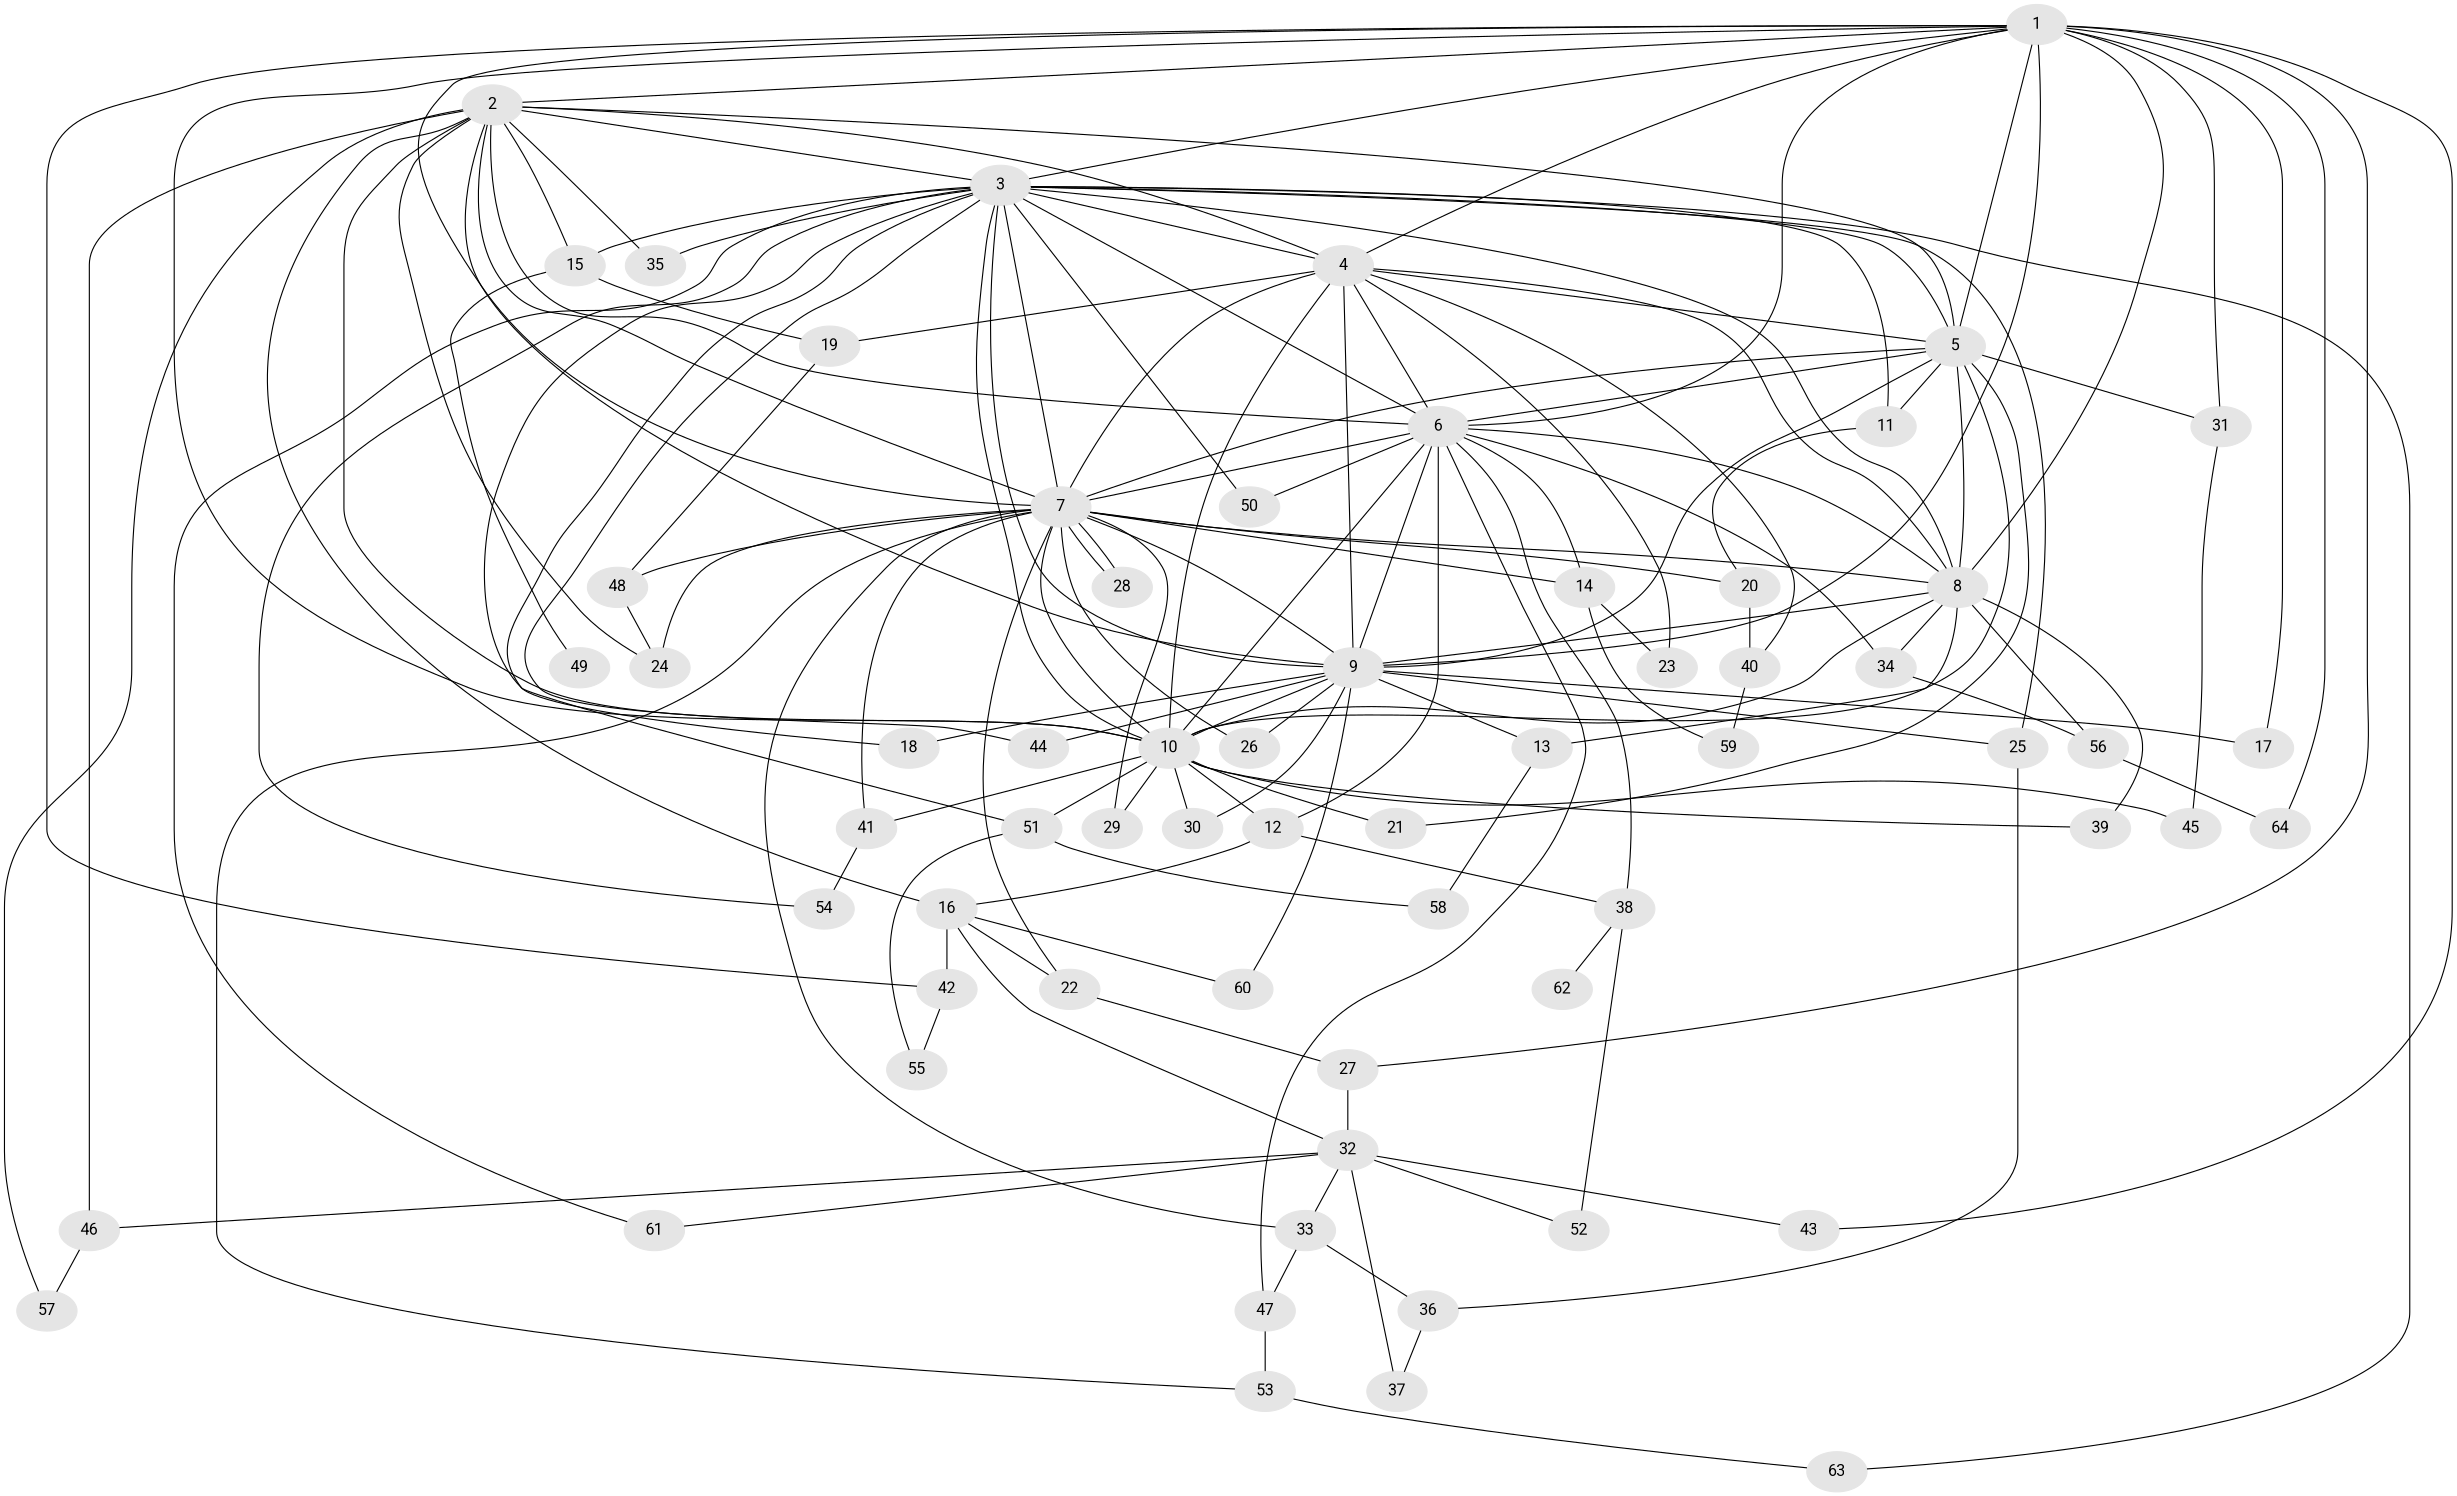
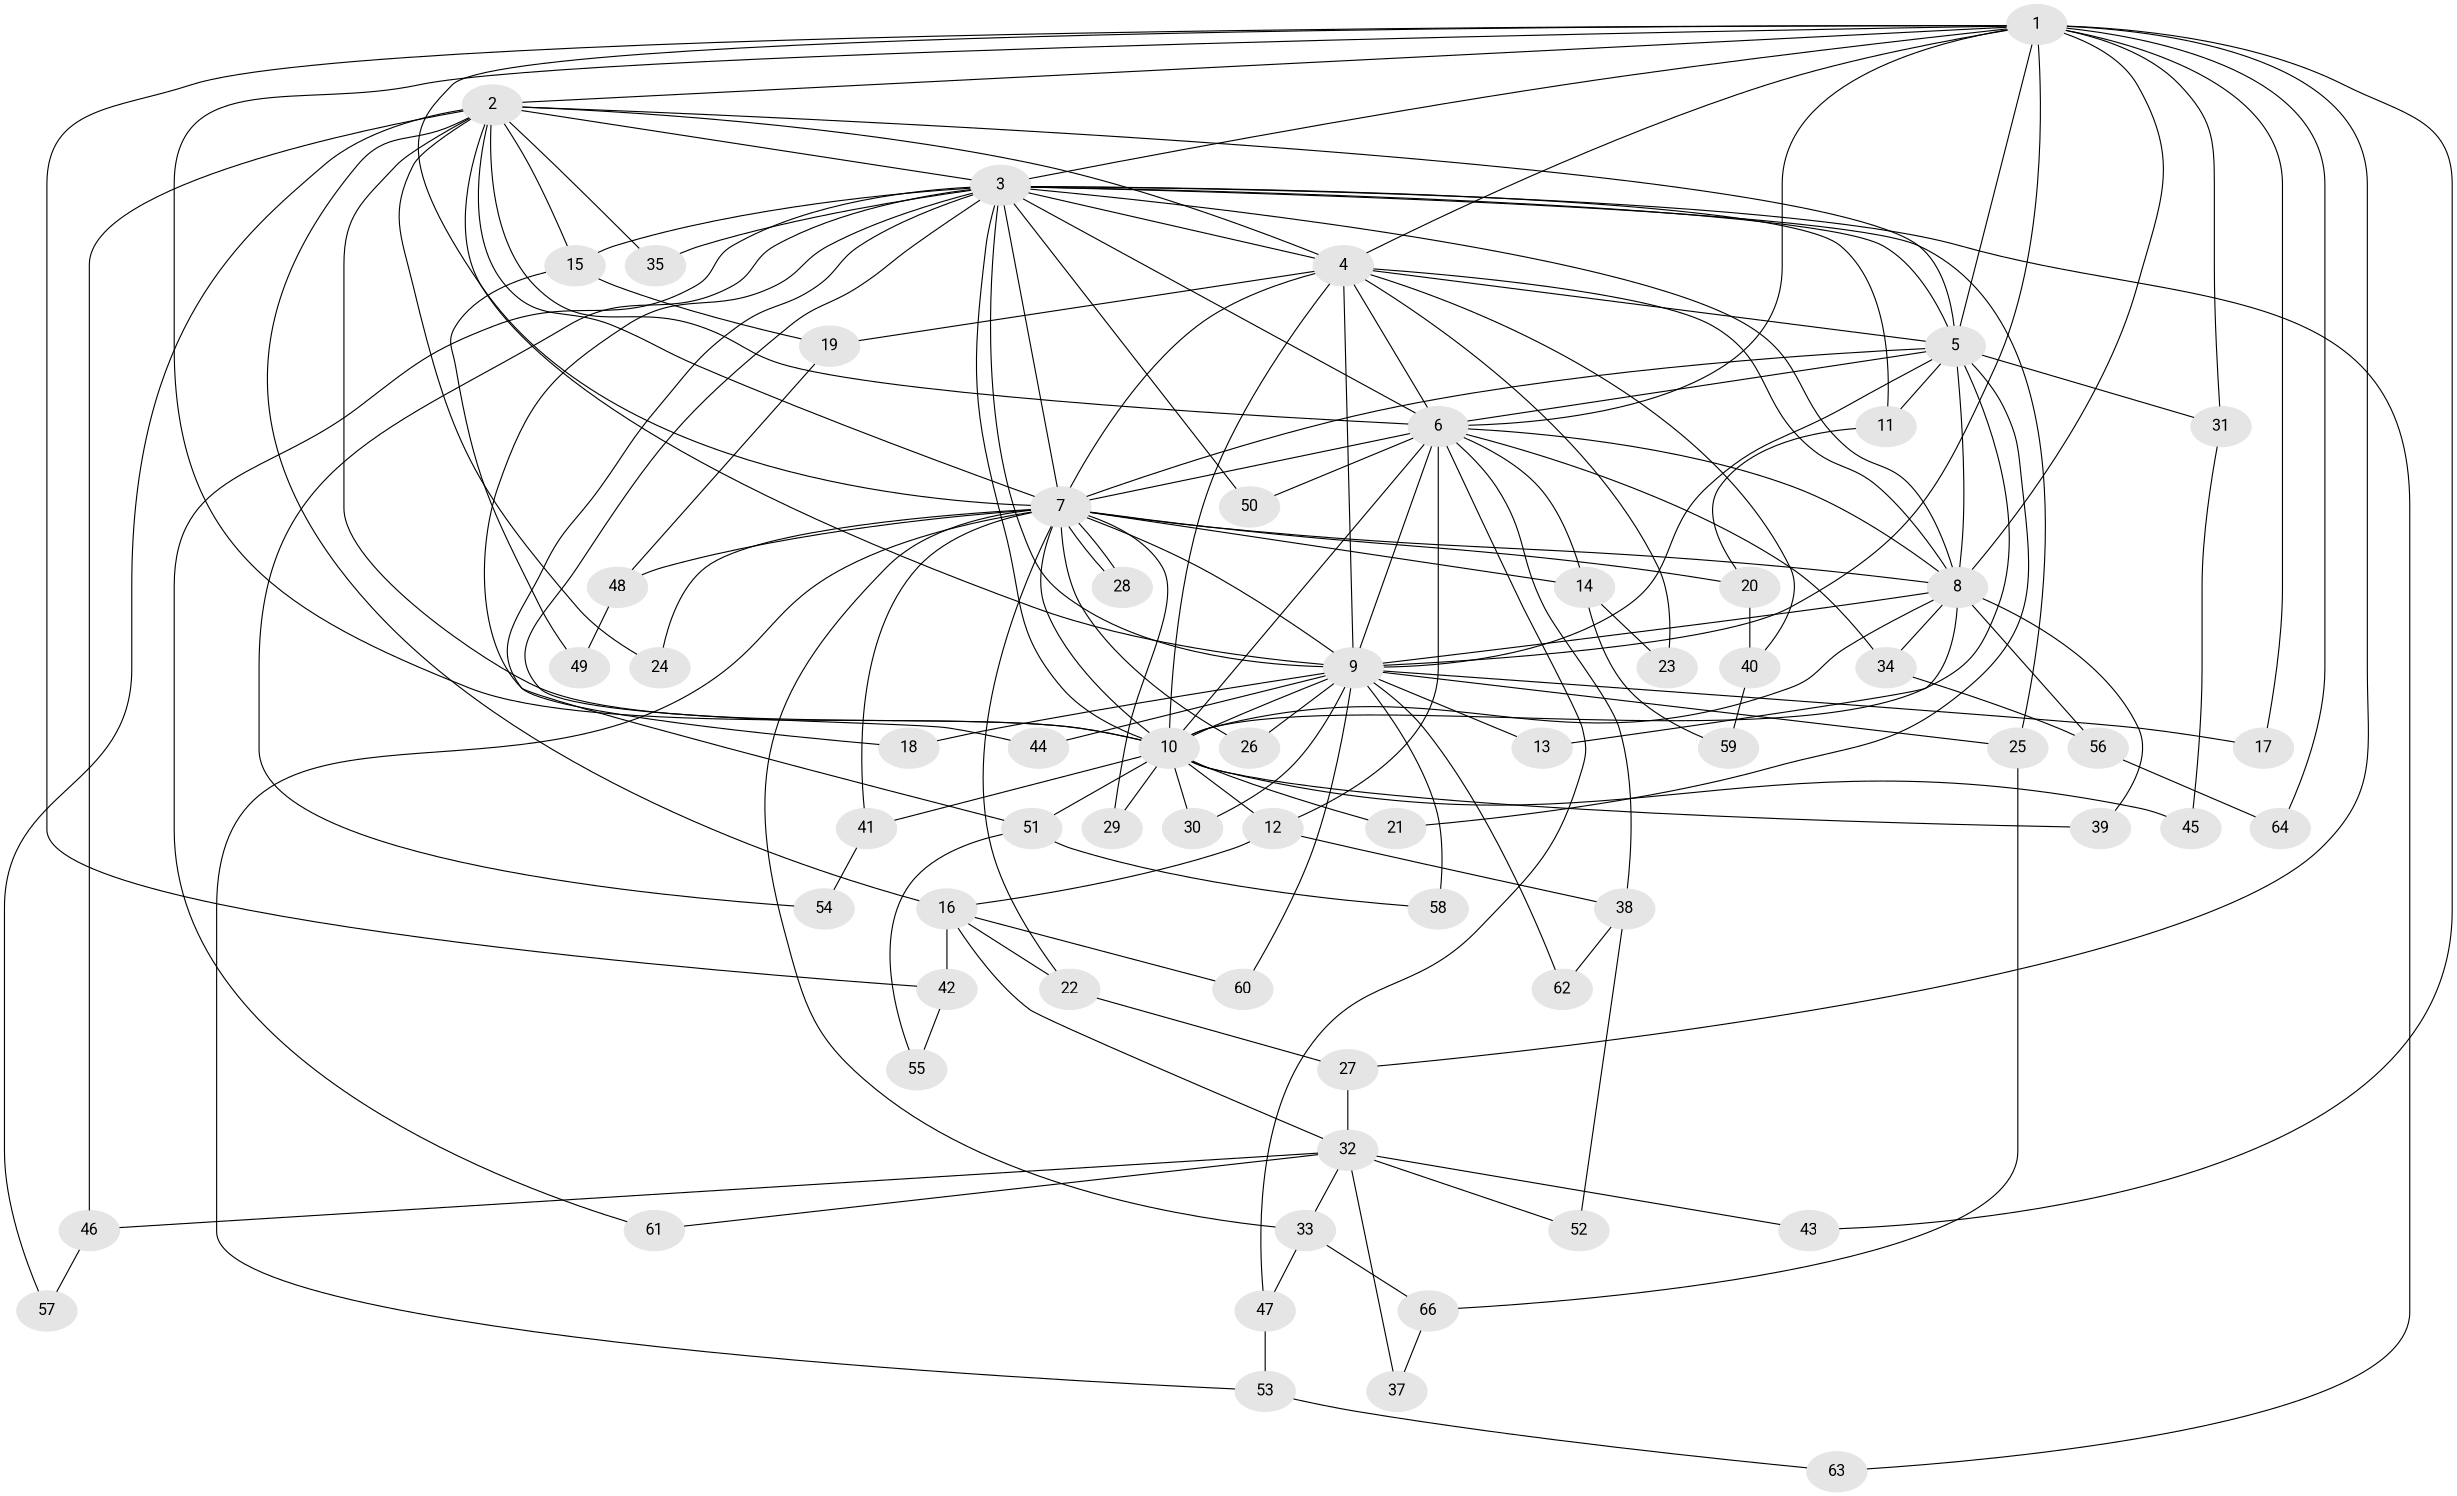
(639, 628) -> (602, 621)
(1490, 829) -> (1426, 780)
none -> (1490, 830)
(1428, 1311) -> (1428, 1311)
